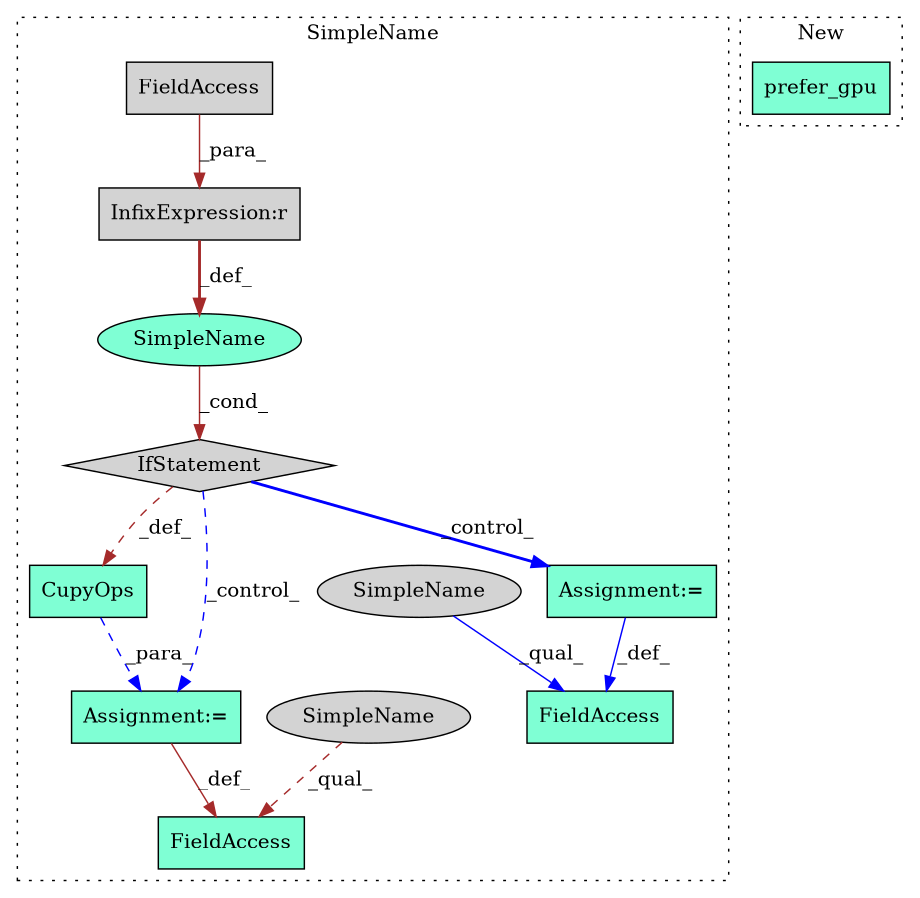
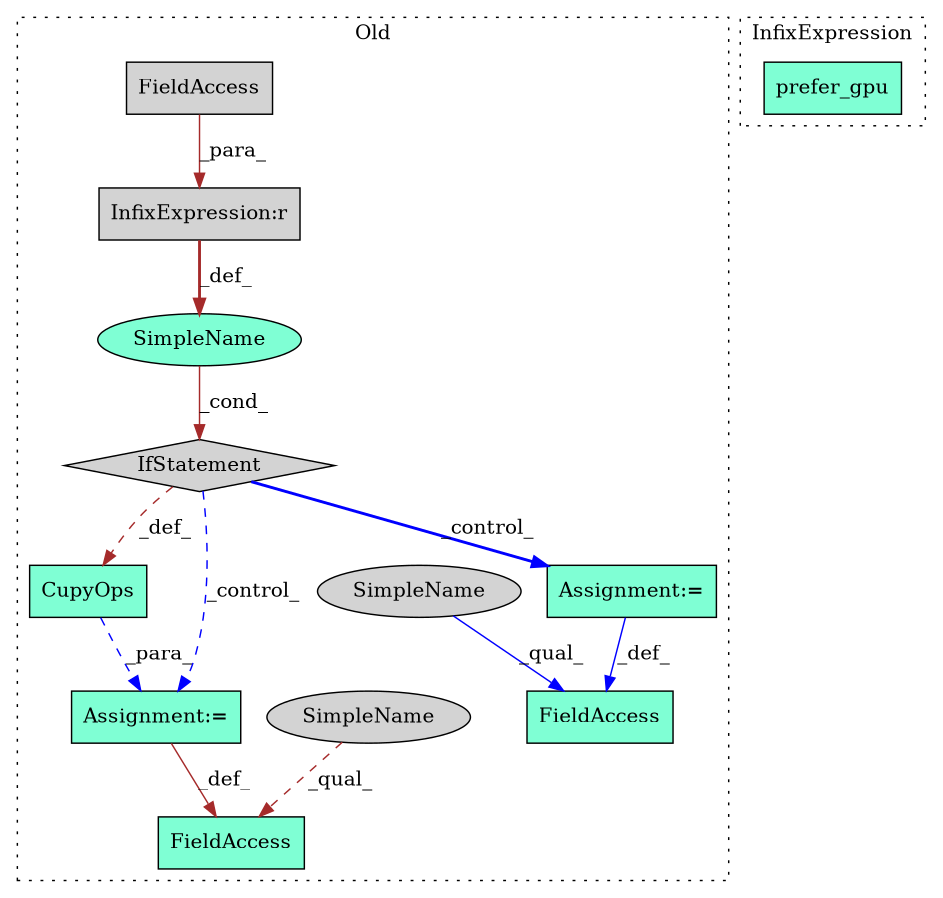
(373, 34) -> (373, 34)
(821, 34) -> (833, 34)
